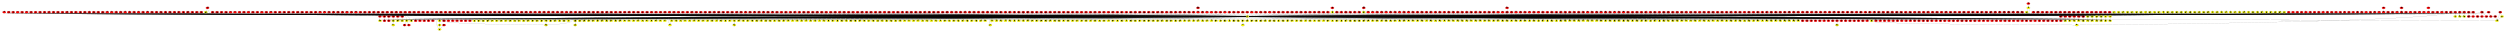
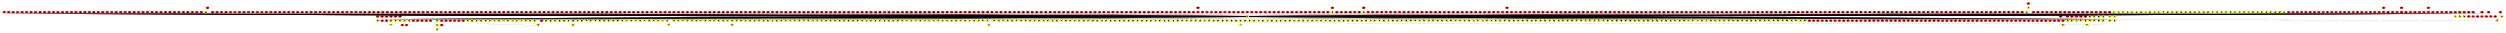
none -> (1384, 21)
